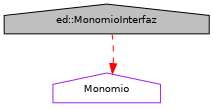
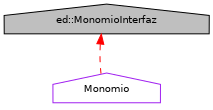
(113, 49) -> (100, 59)
